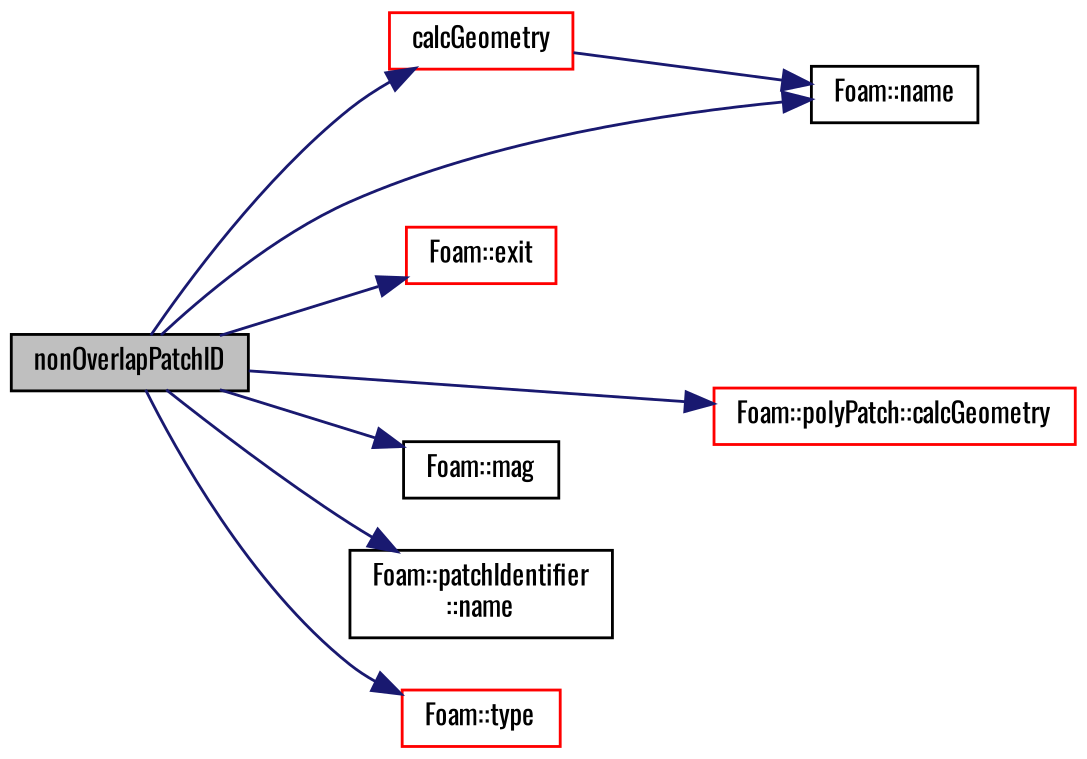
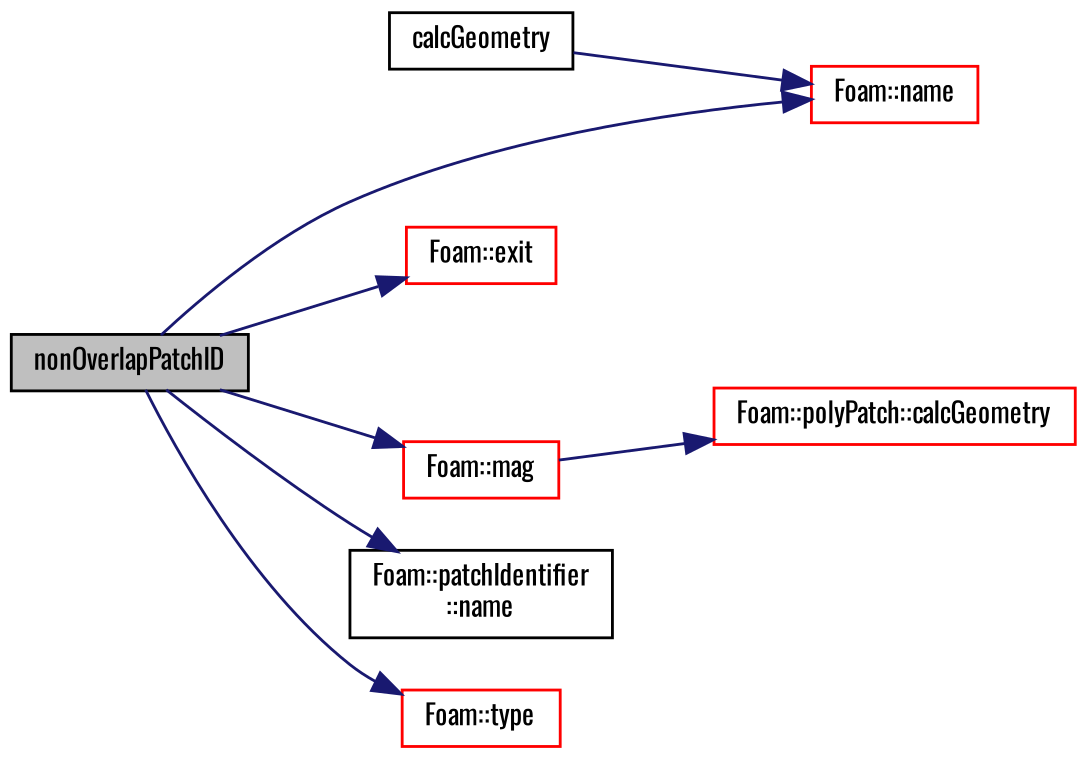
(481, 41) -> (481, 41)
(895, 95) -> (895, 95)
(259, 197) -> none
(467, 386) -> (622, 452)
(481, 470) -> (481, 470)
